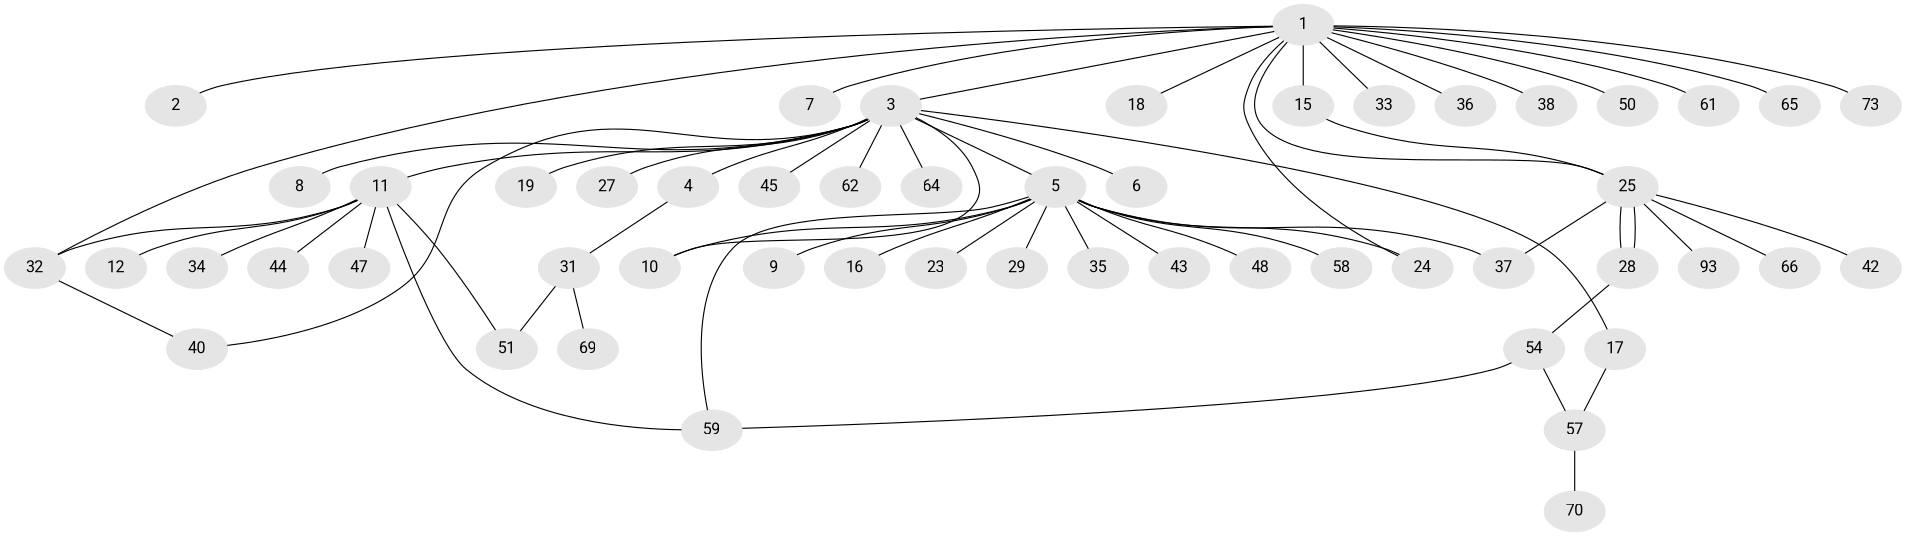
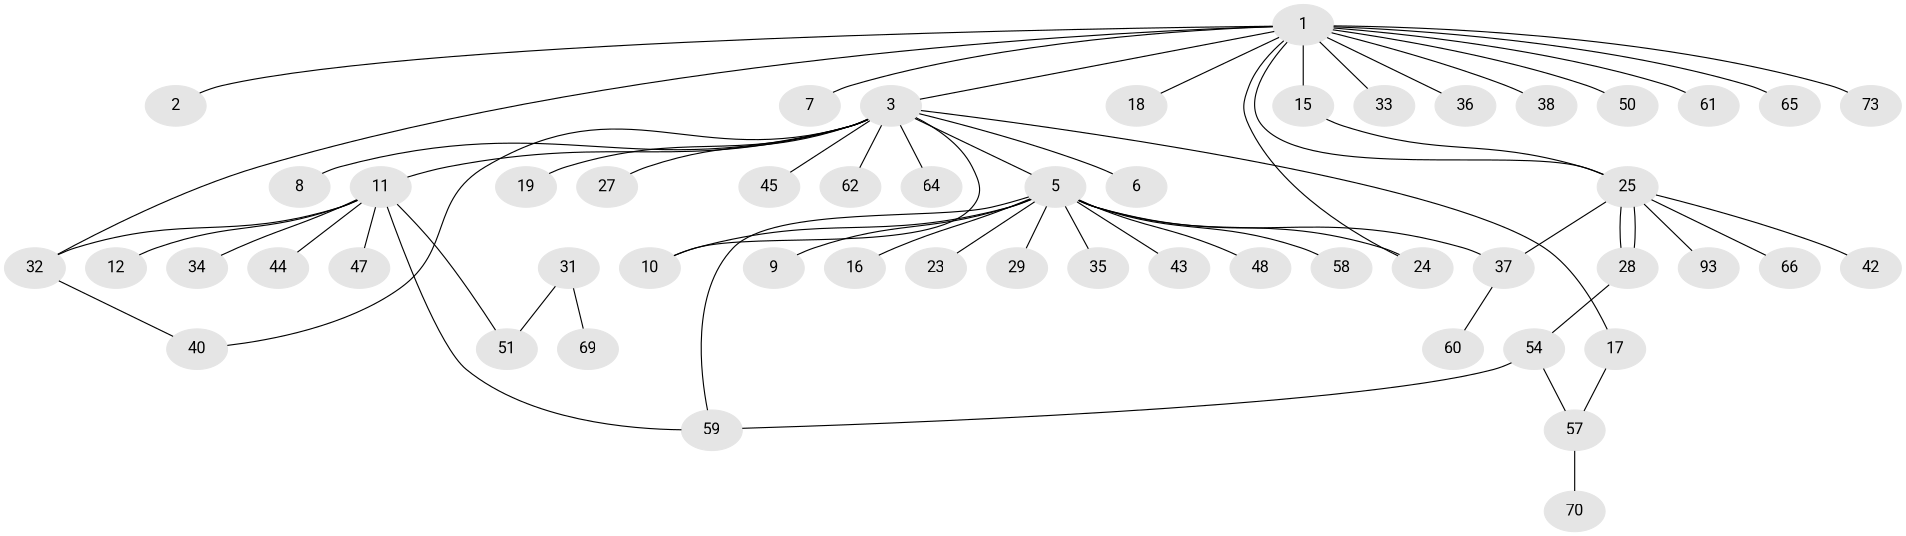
(688, 187) -> none
none -> (1453, 349)
